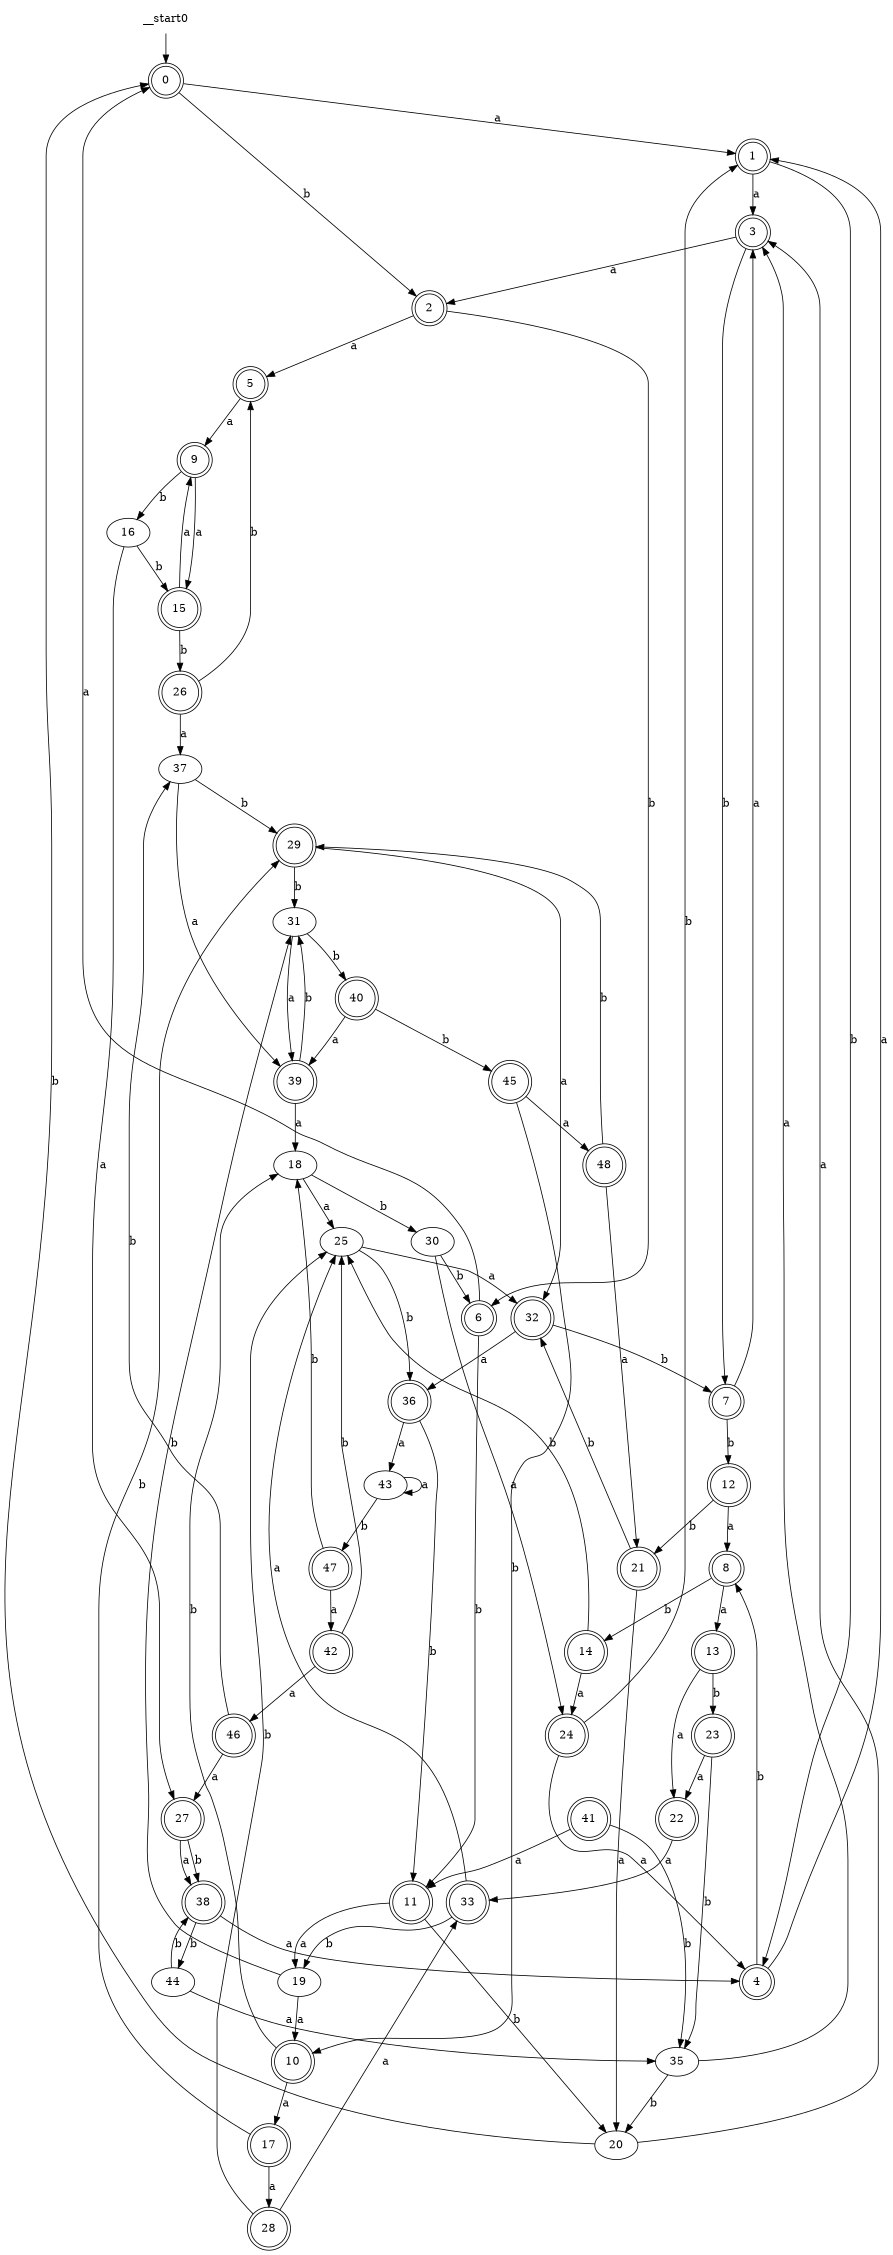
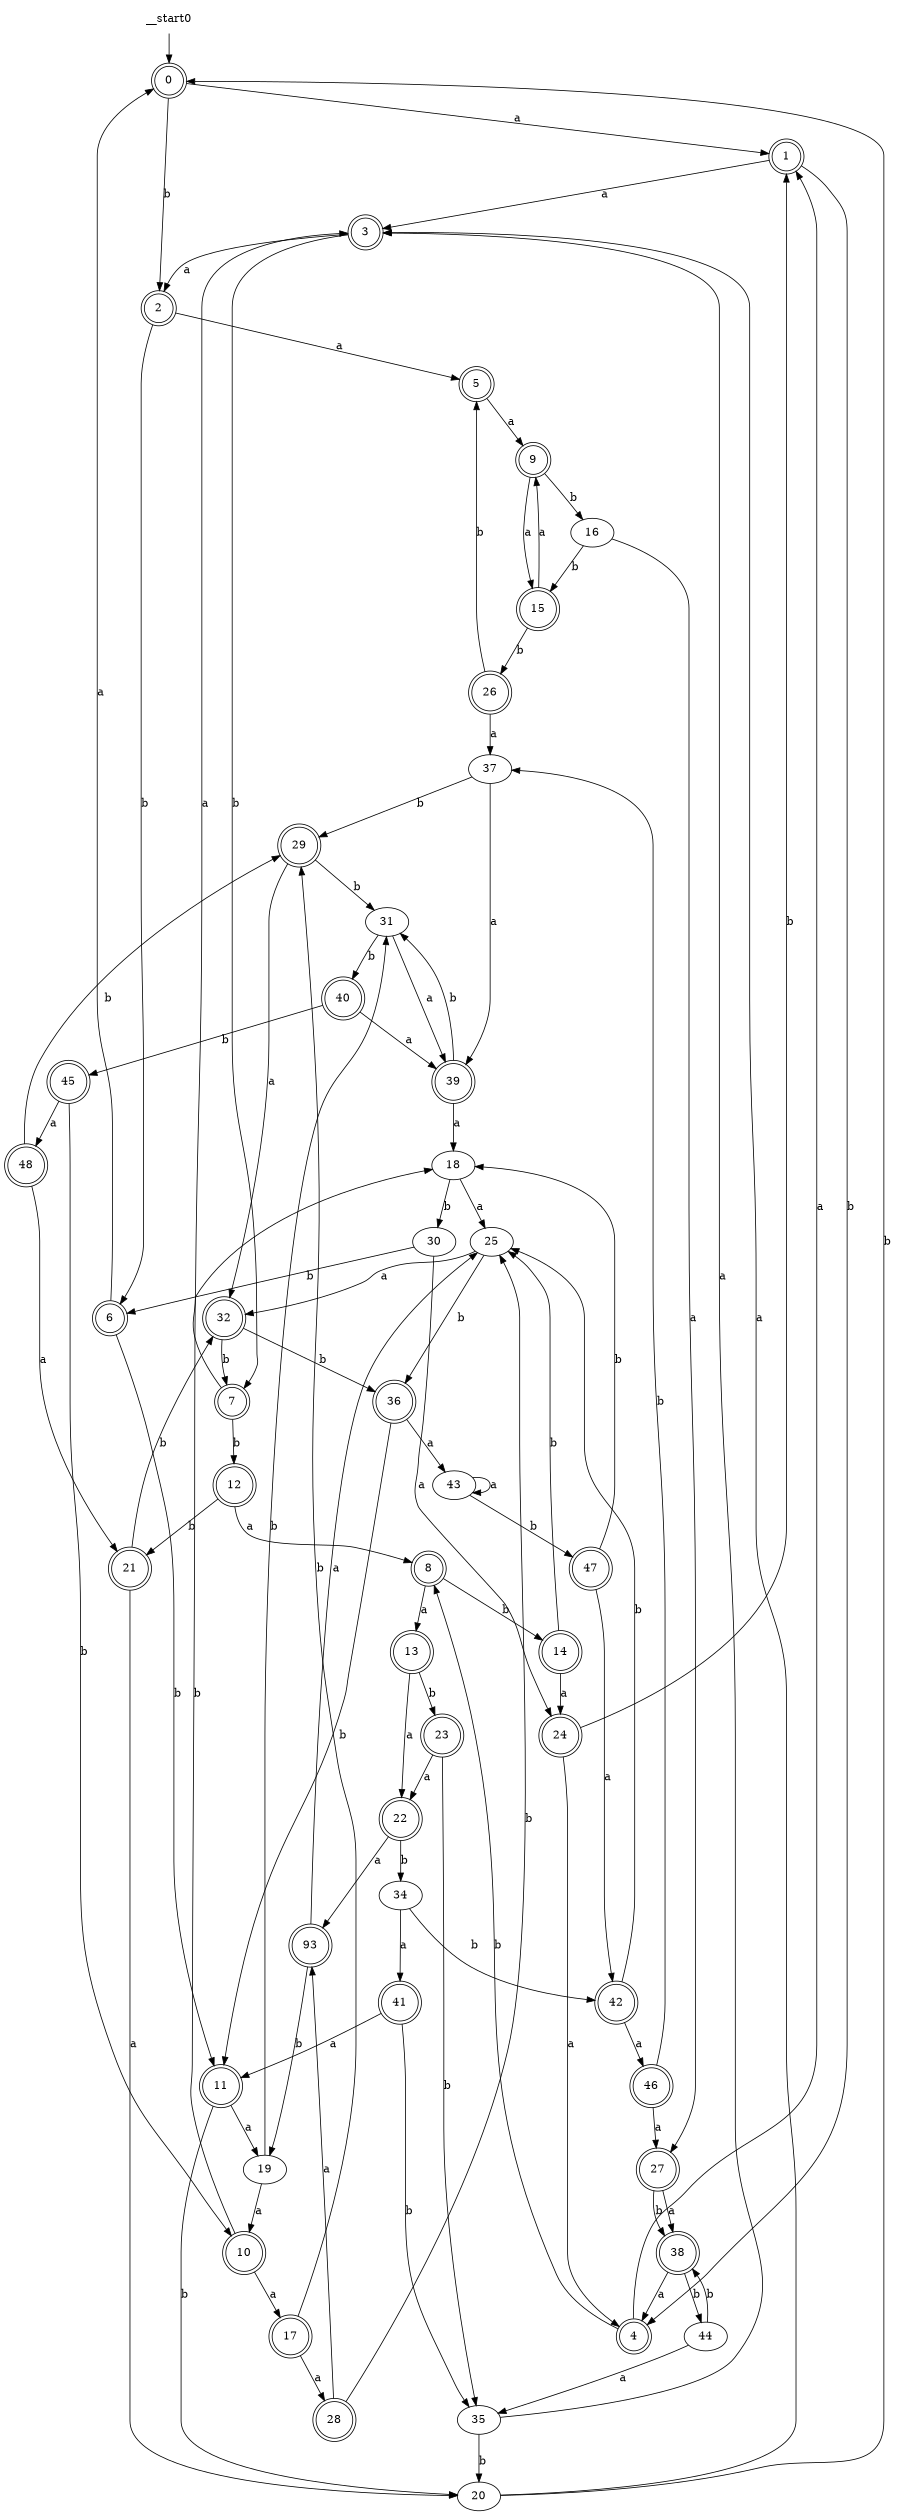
(484, 1360) -> (323, 1360)
none -> (401, 1895)
(468, 1902) -> (310, 1946)
